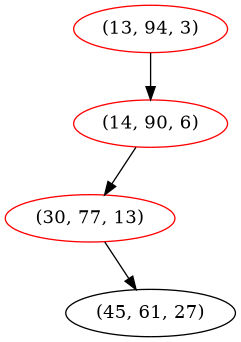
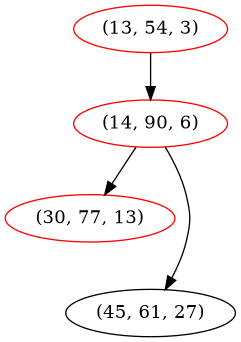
(151, 29) -> (151, 29)
(117, 260) -> (189, 212)
